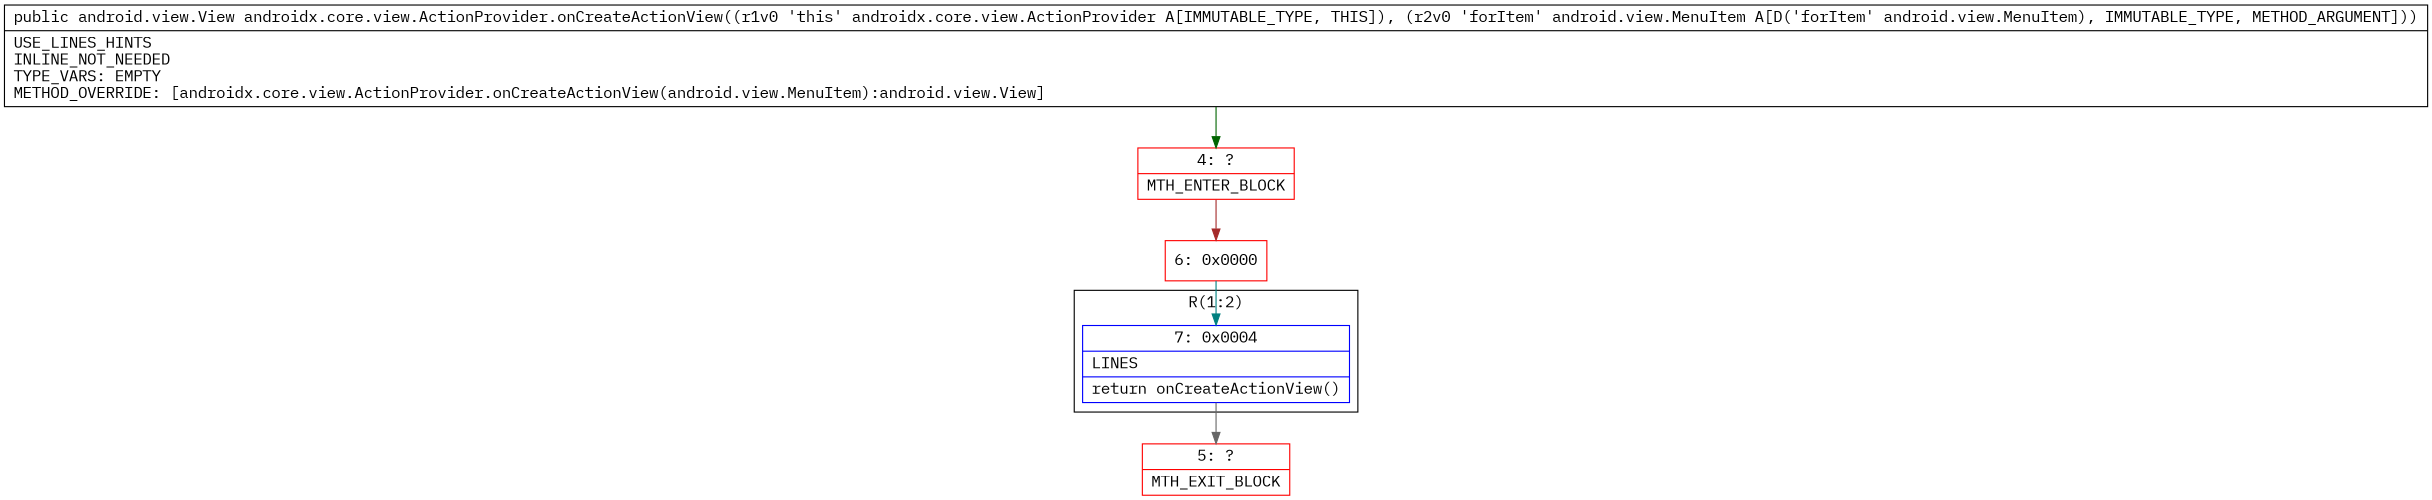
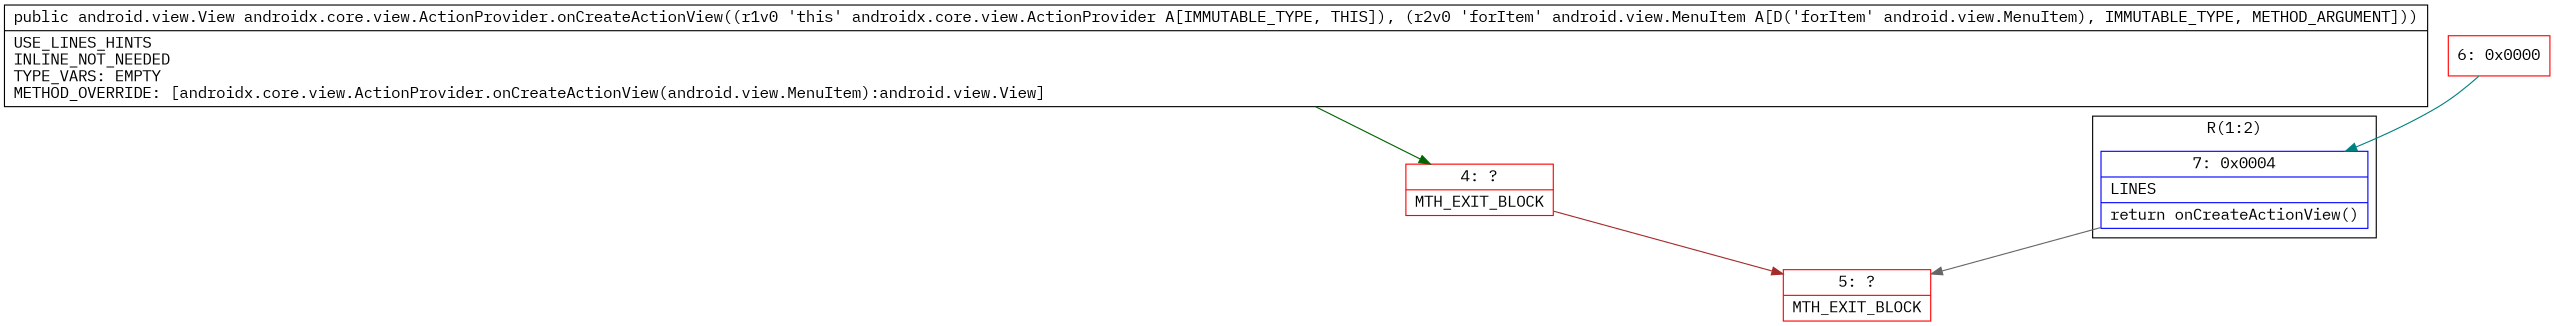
(1216, 186) -> (1480, 202)
(1216, 214) -> (1663, 241)
